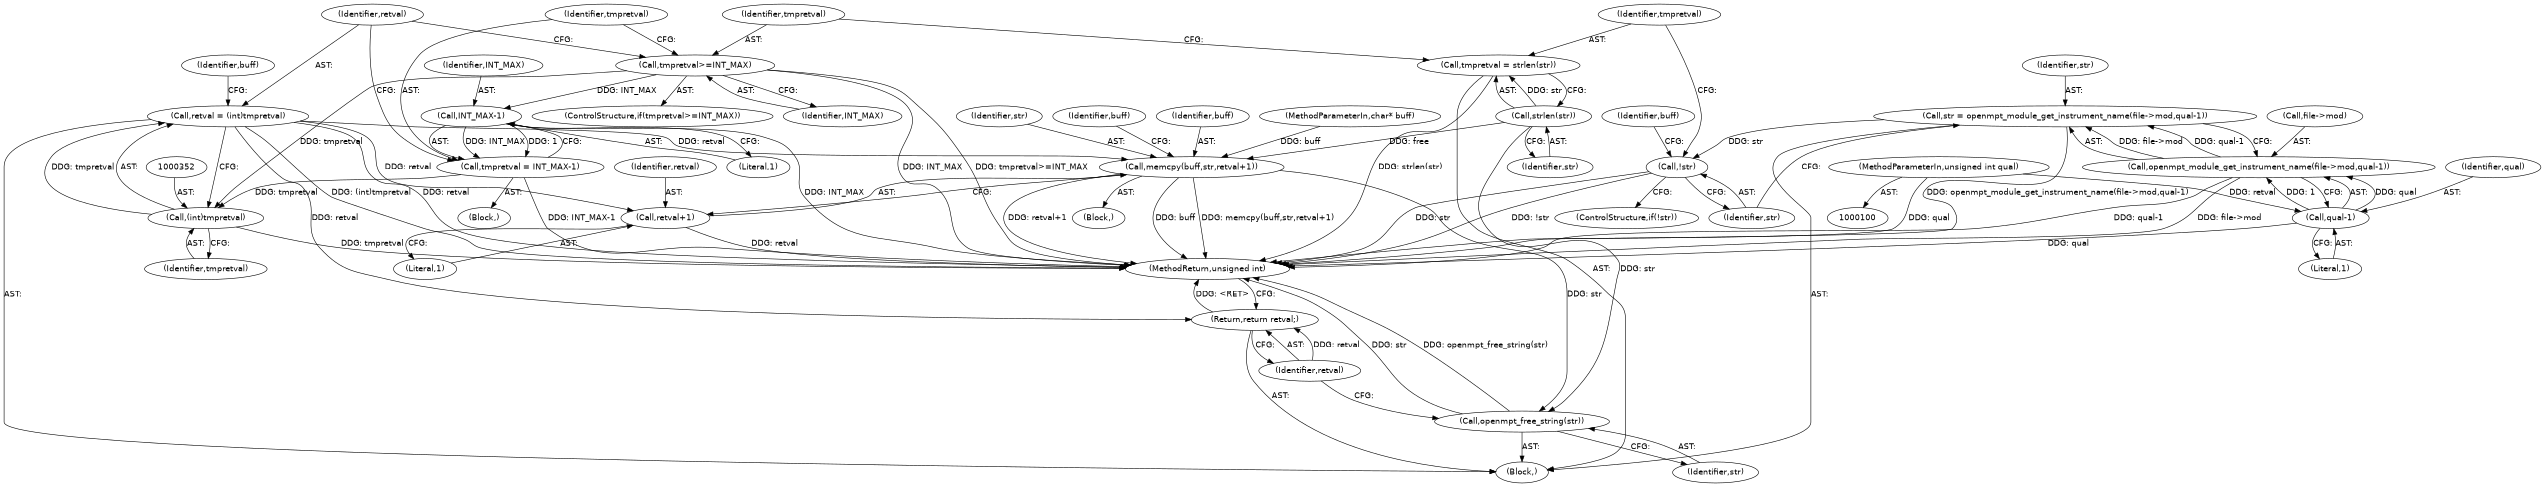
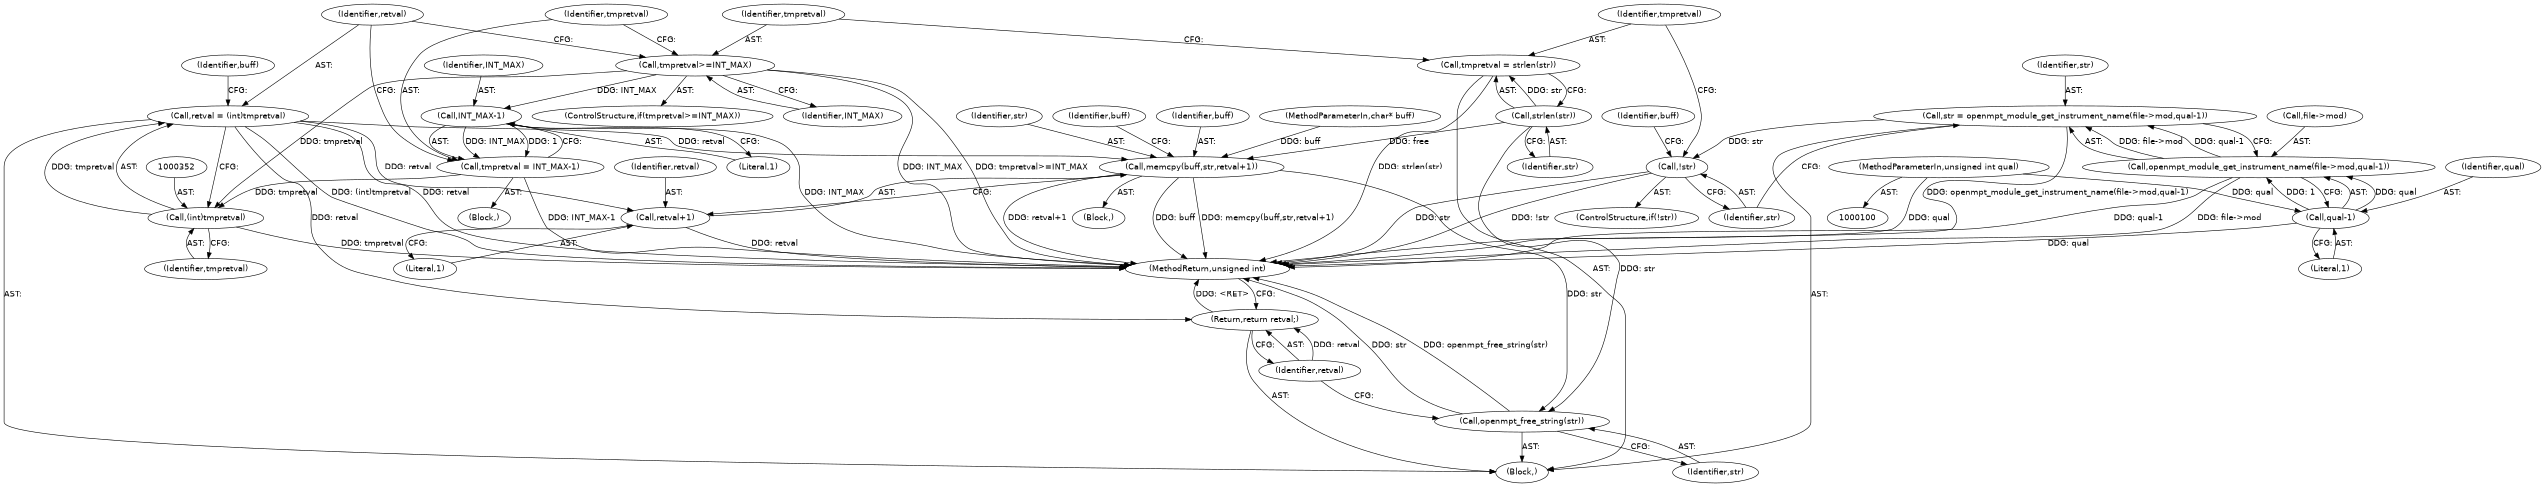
(1664, 193) -> (1664, 193)
(2253, 193) -> (2253, 193)
